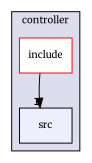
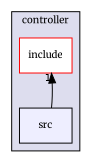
(39, 86) -> (52, 96)
